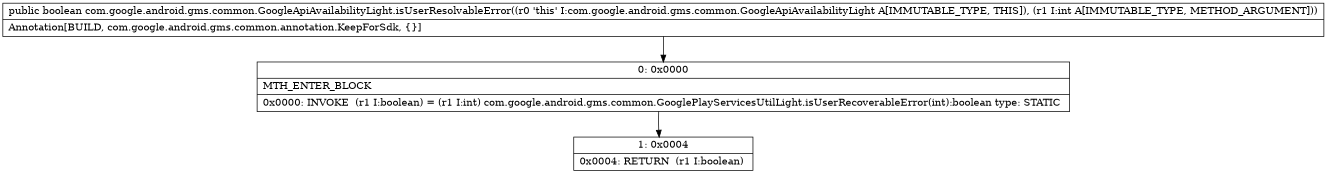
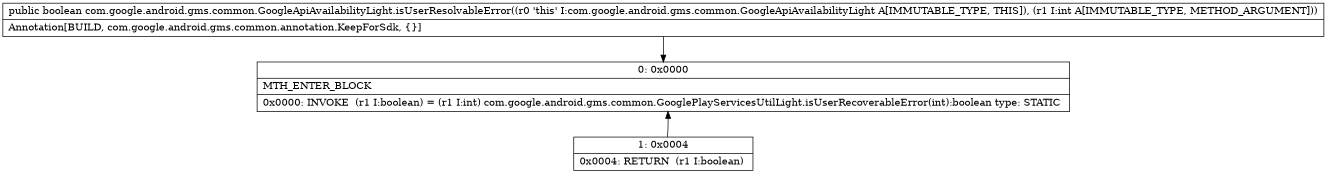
(659, 121) -> (668, 128)
